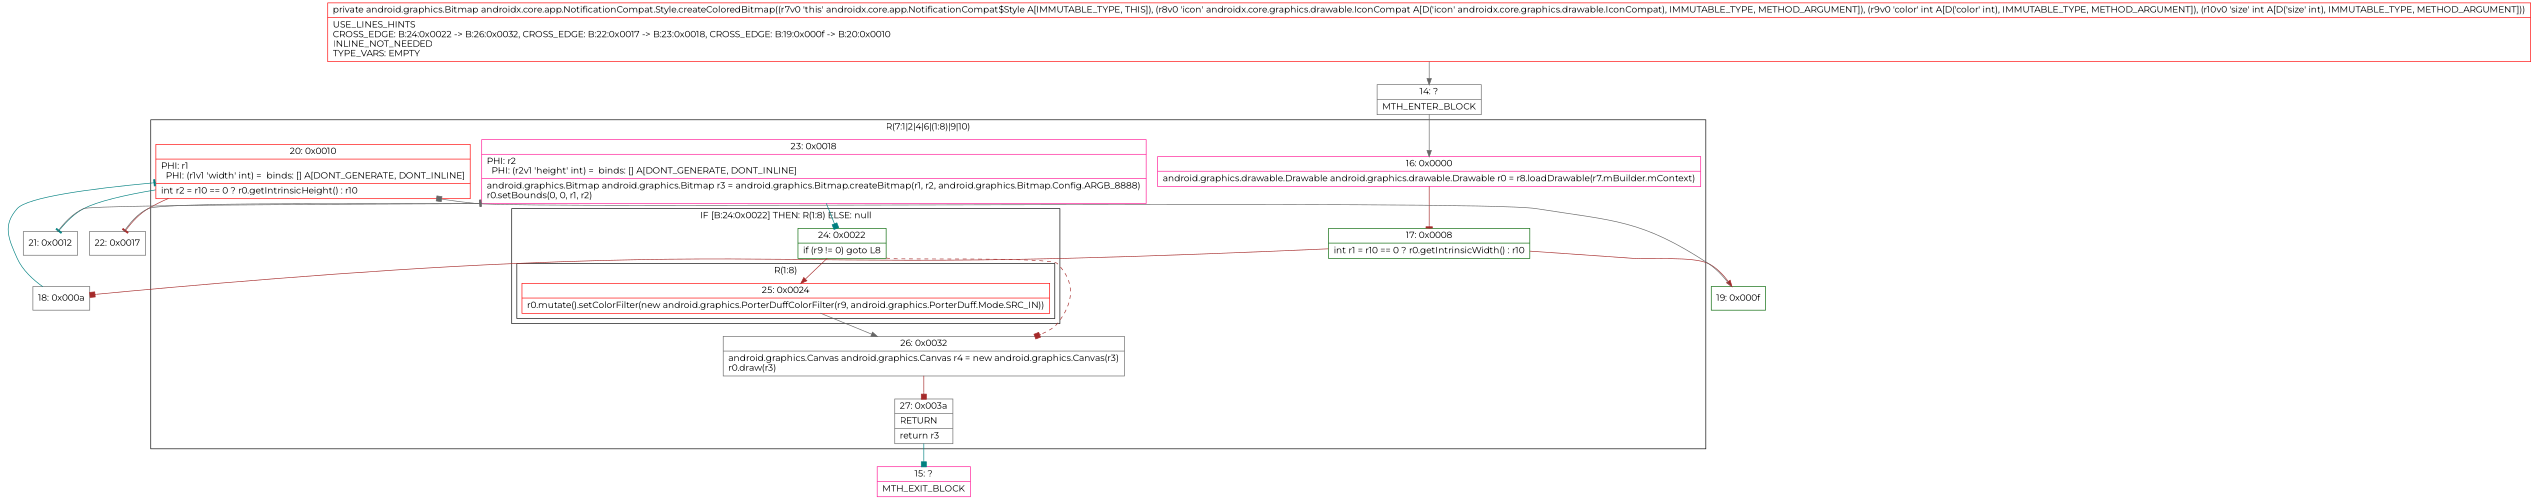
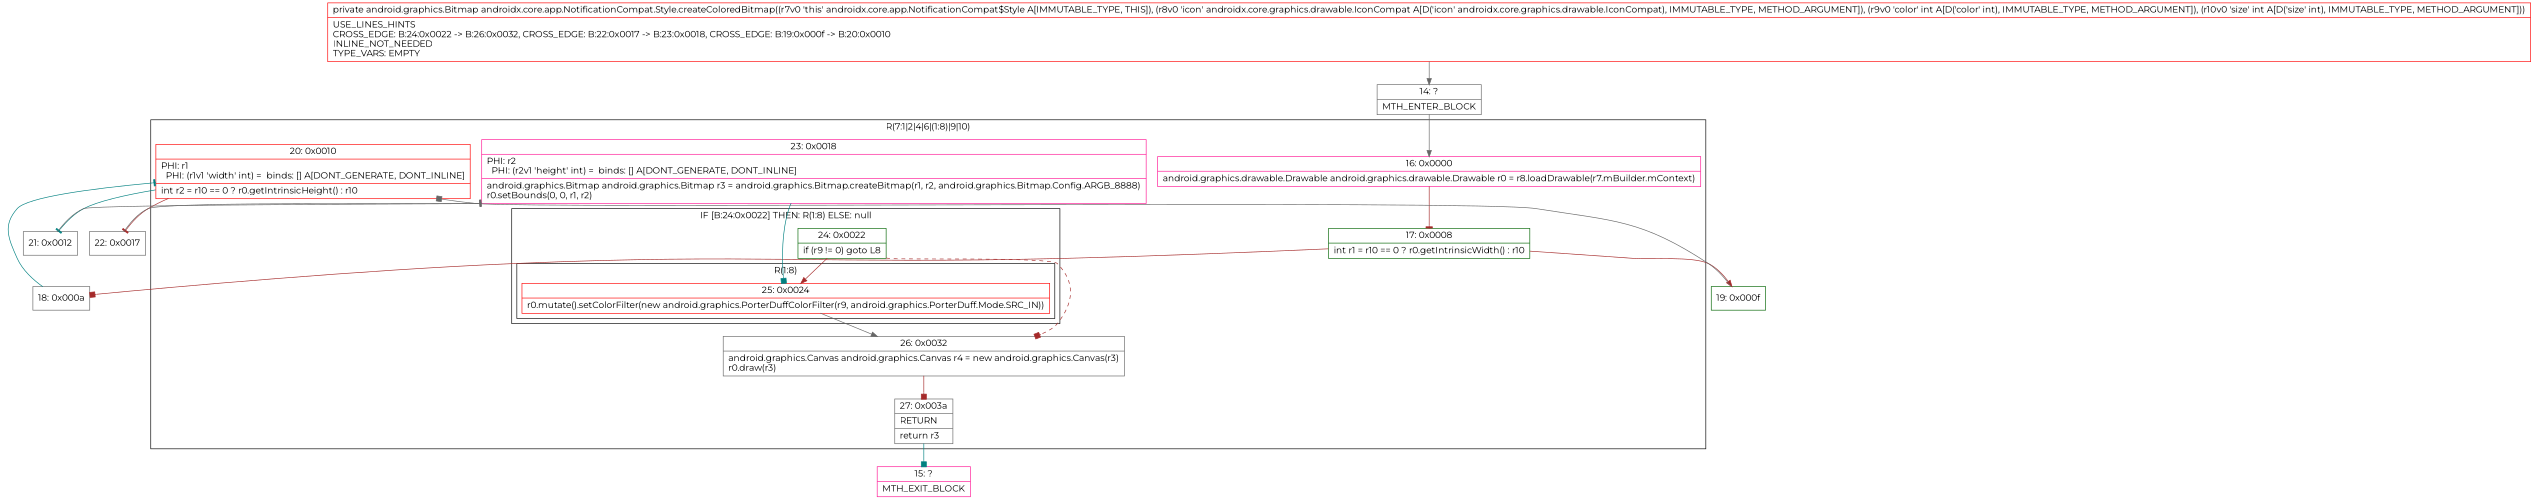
(830, 213) -> (783, 240)
